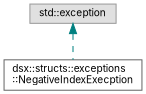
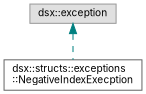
(73, 14) -> (73, 14)
